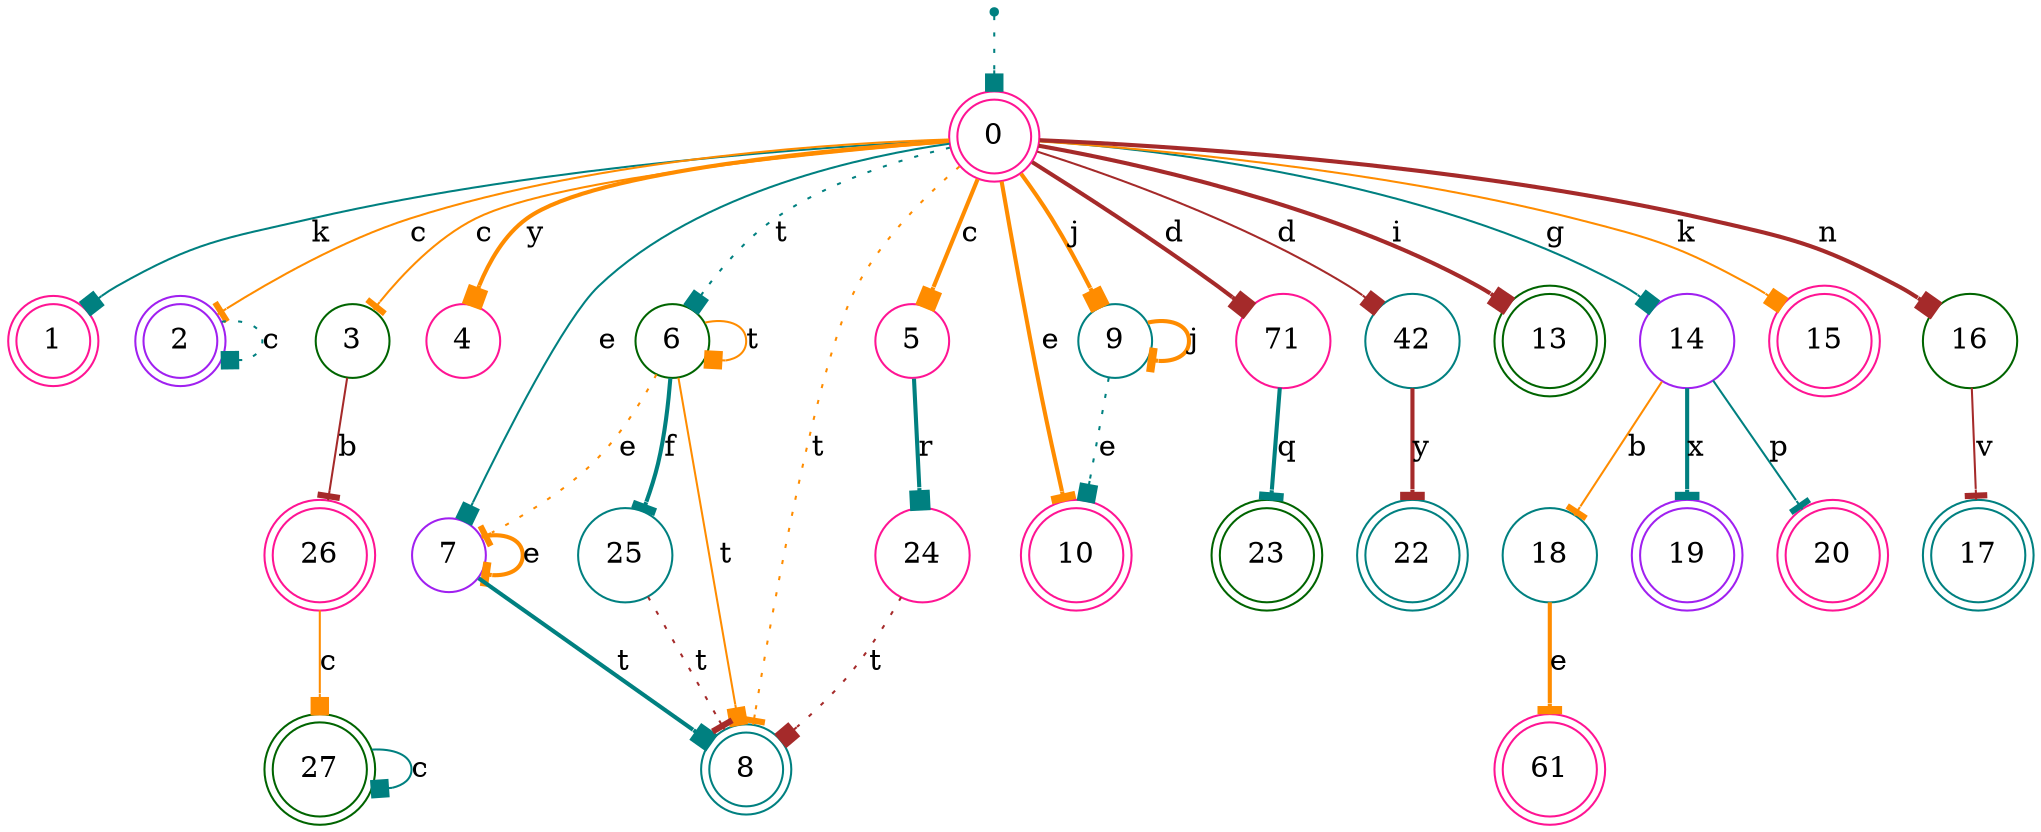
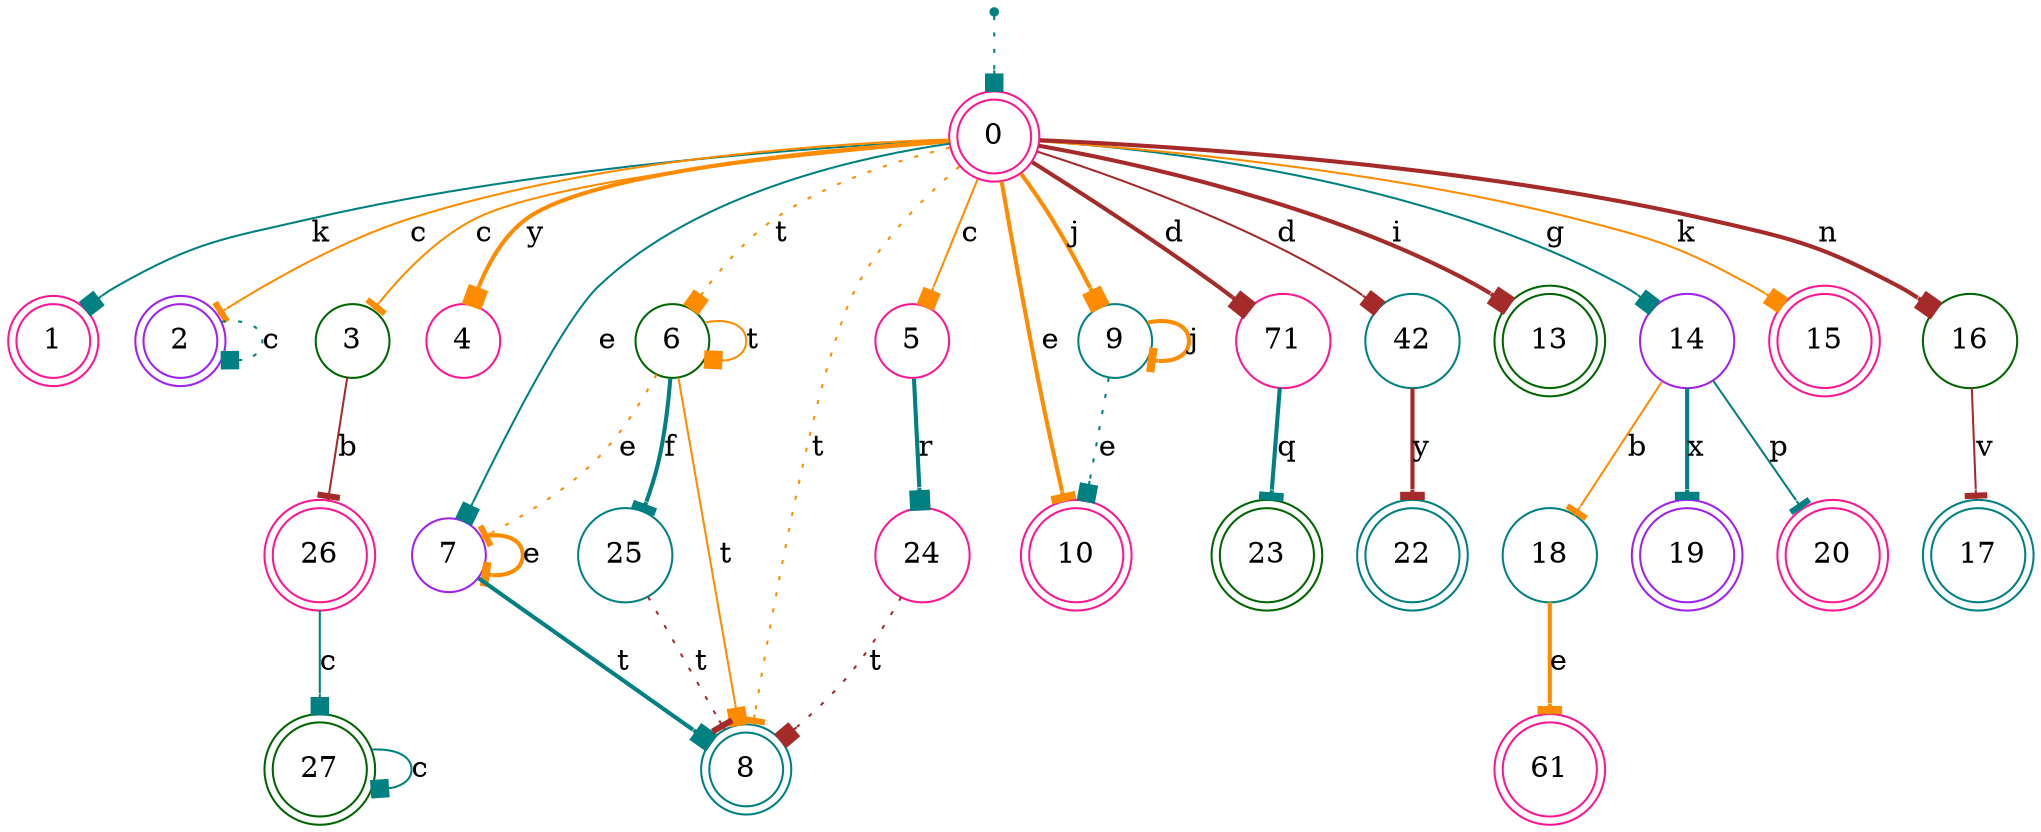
(812, 196) -> (812, 196)
(956, 233) -> (956, 233)
(320, 652) -> (320, 652)
